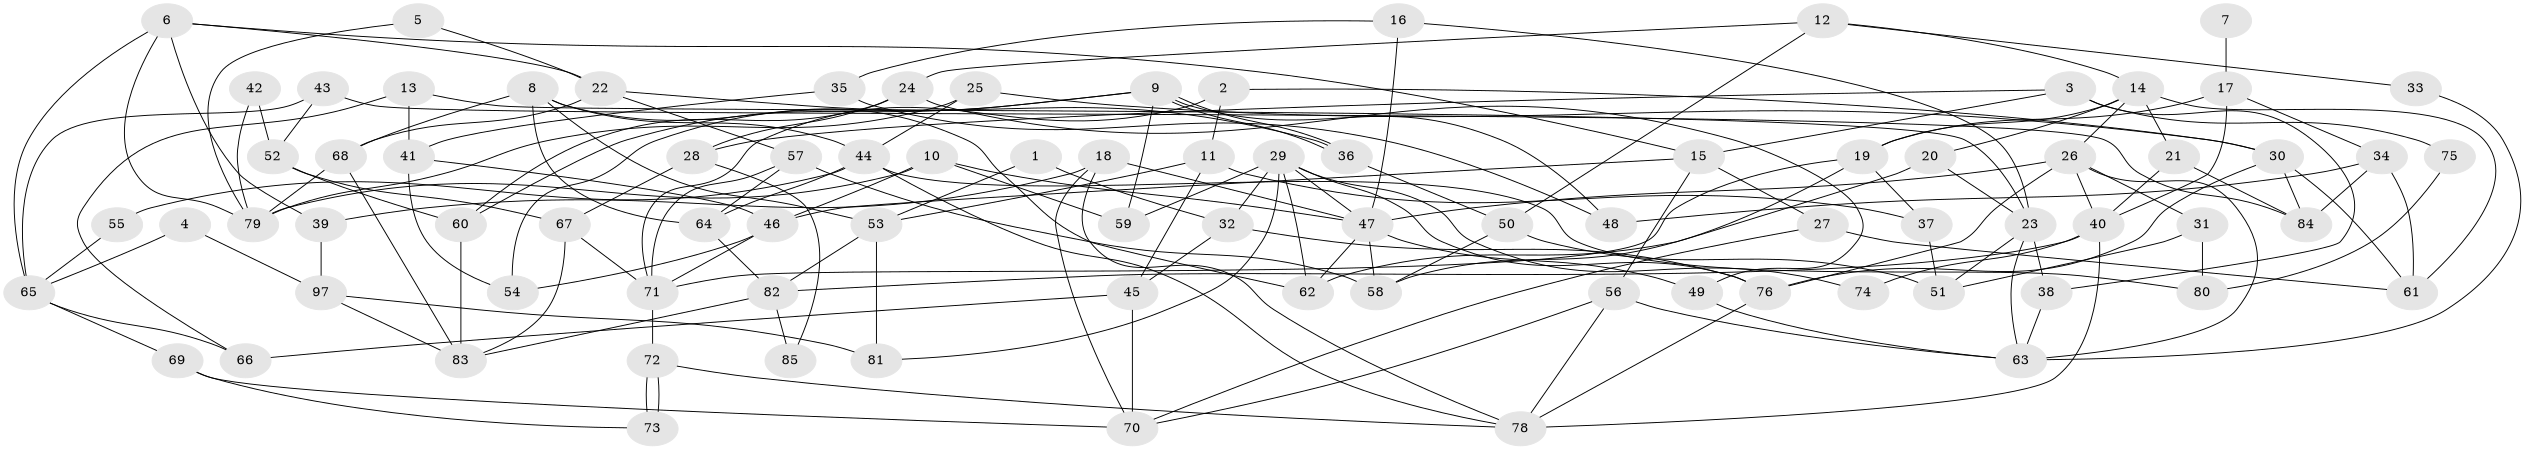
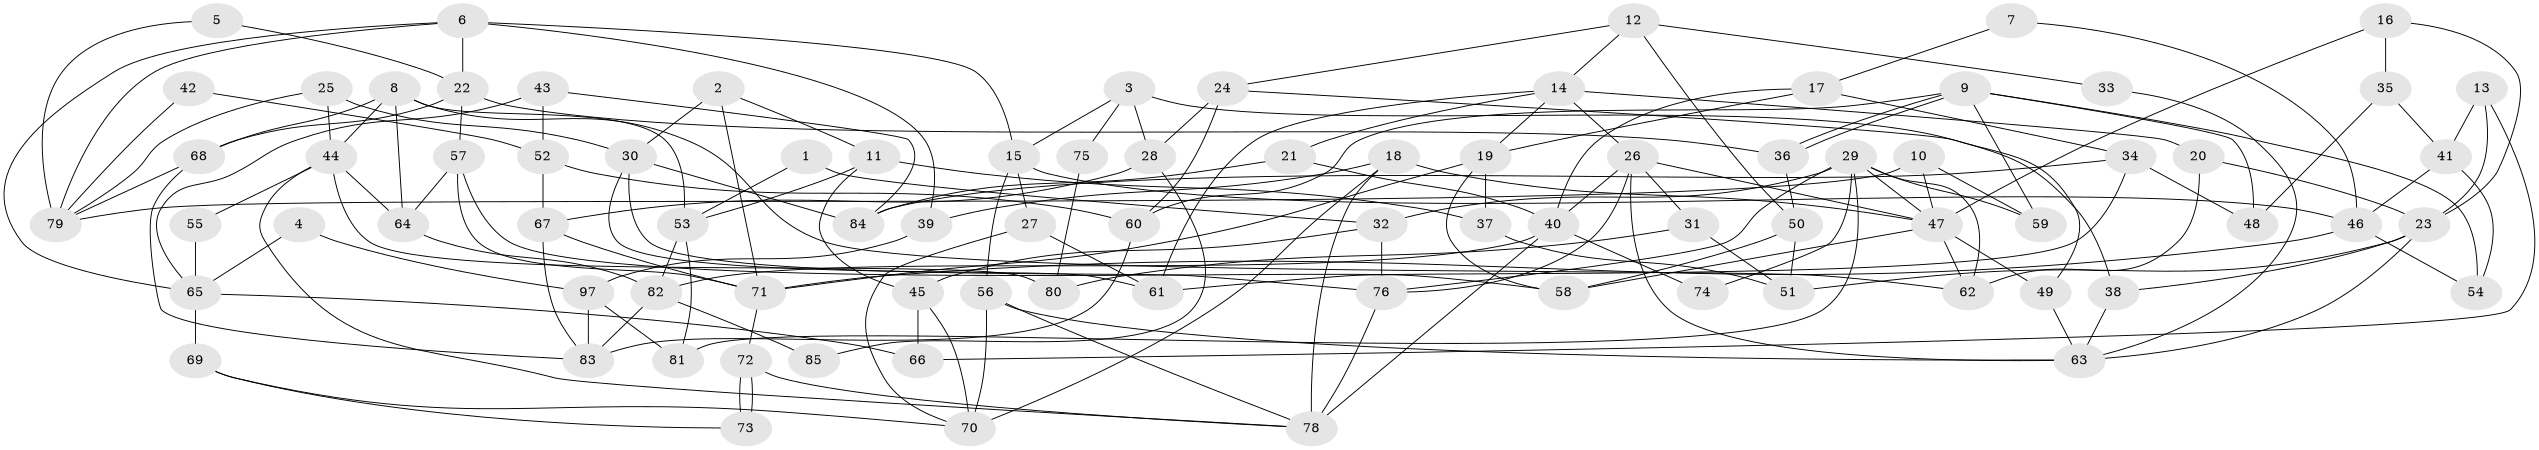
(854, 192) -> (2231, 69)
